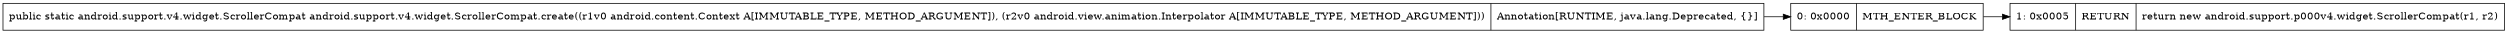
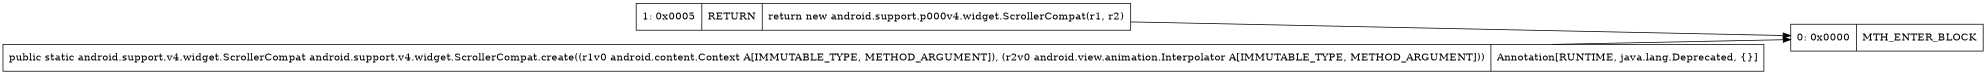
(1993, 17) -> (1457, 29)
